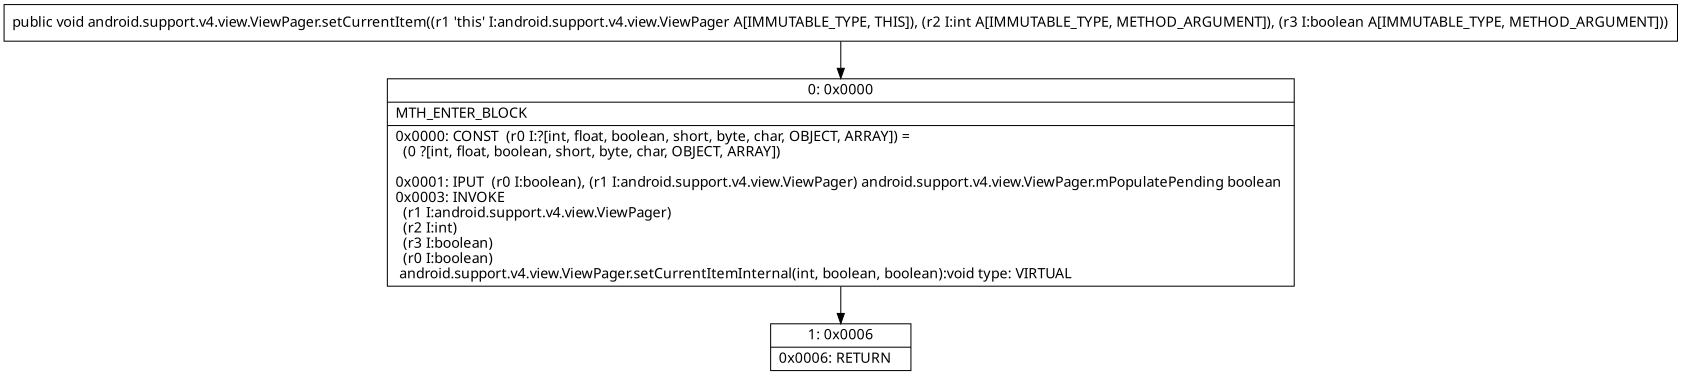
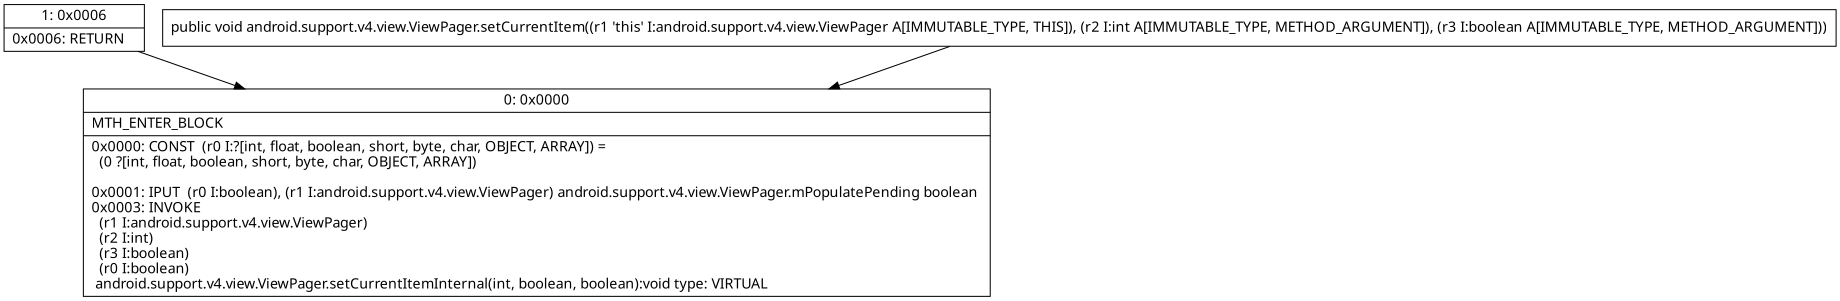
(841, 300) -> (187, 68)
